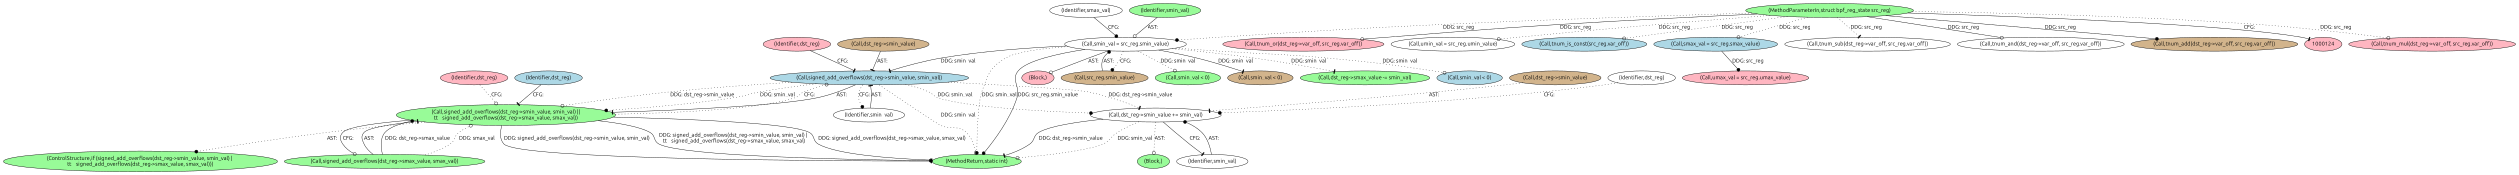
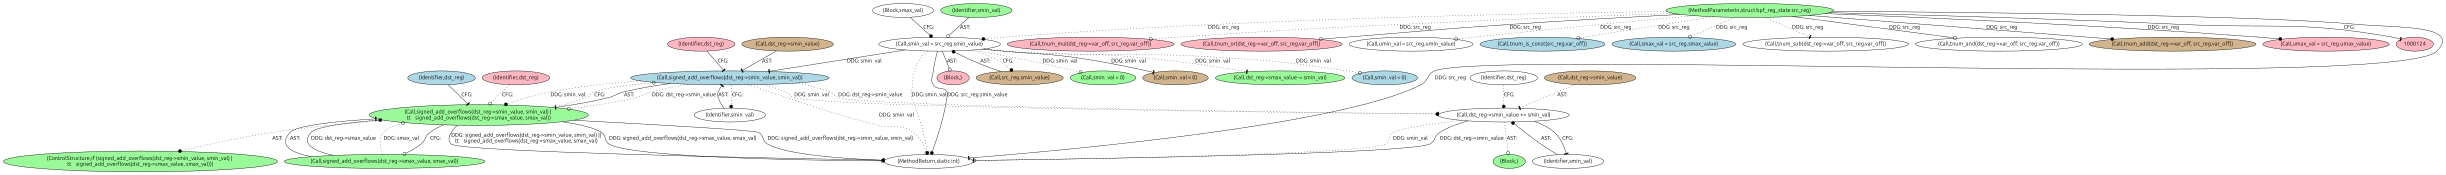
(1086, 10) -> (903, 10)
(1730, 60) -> (2052, 24)
none -> (2010, 68)
(977, 161) -> (929, 161)
